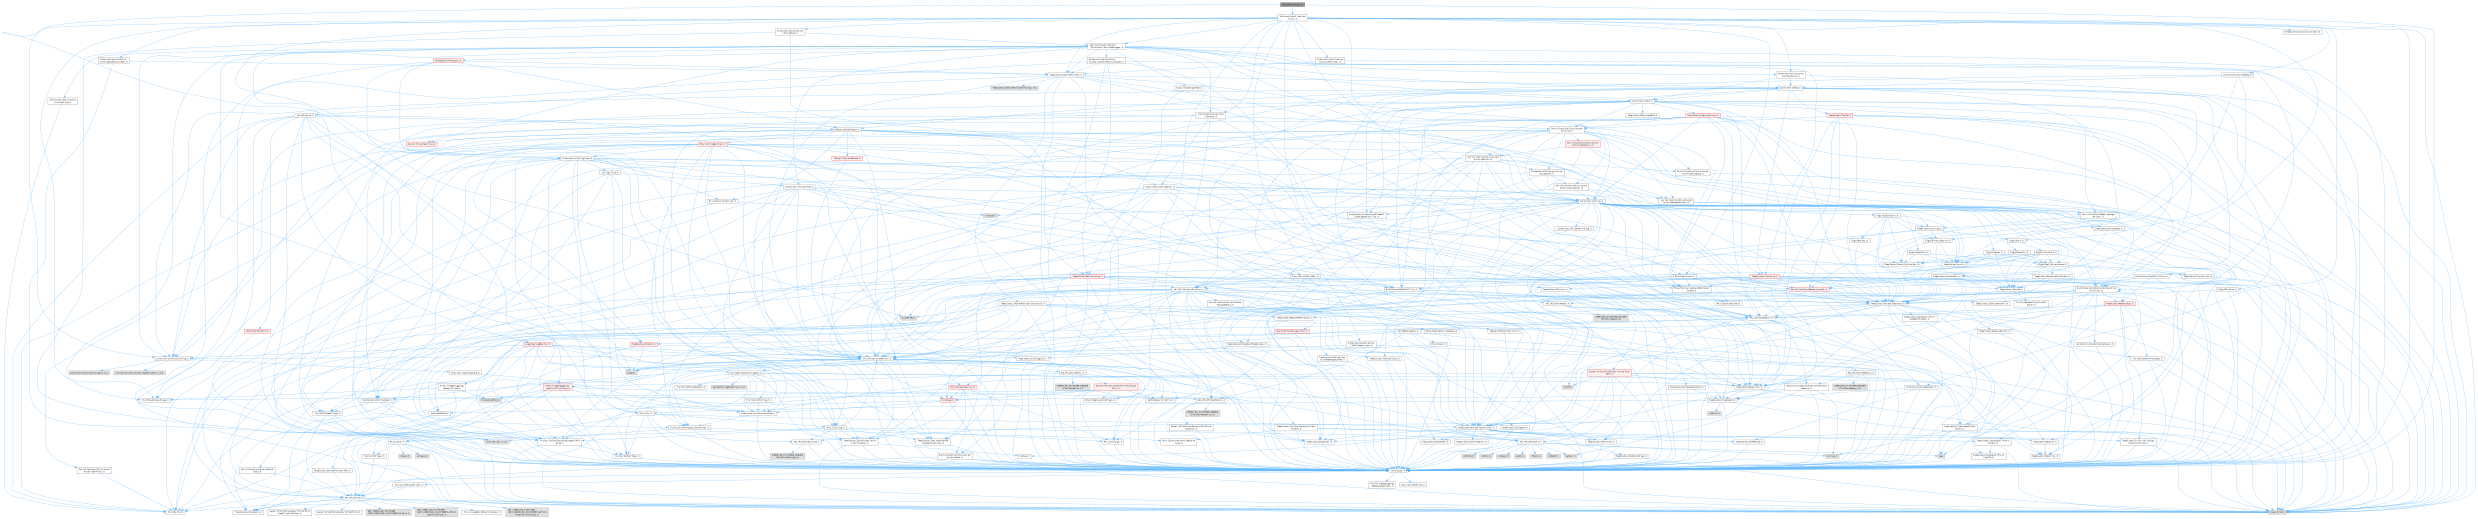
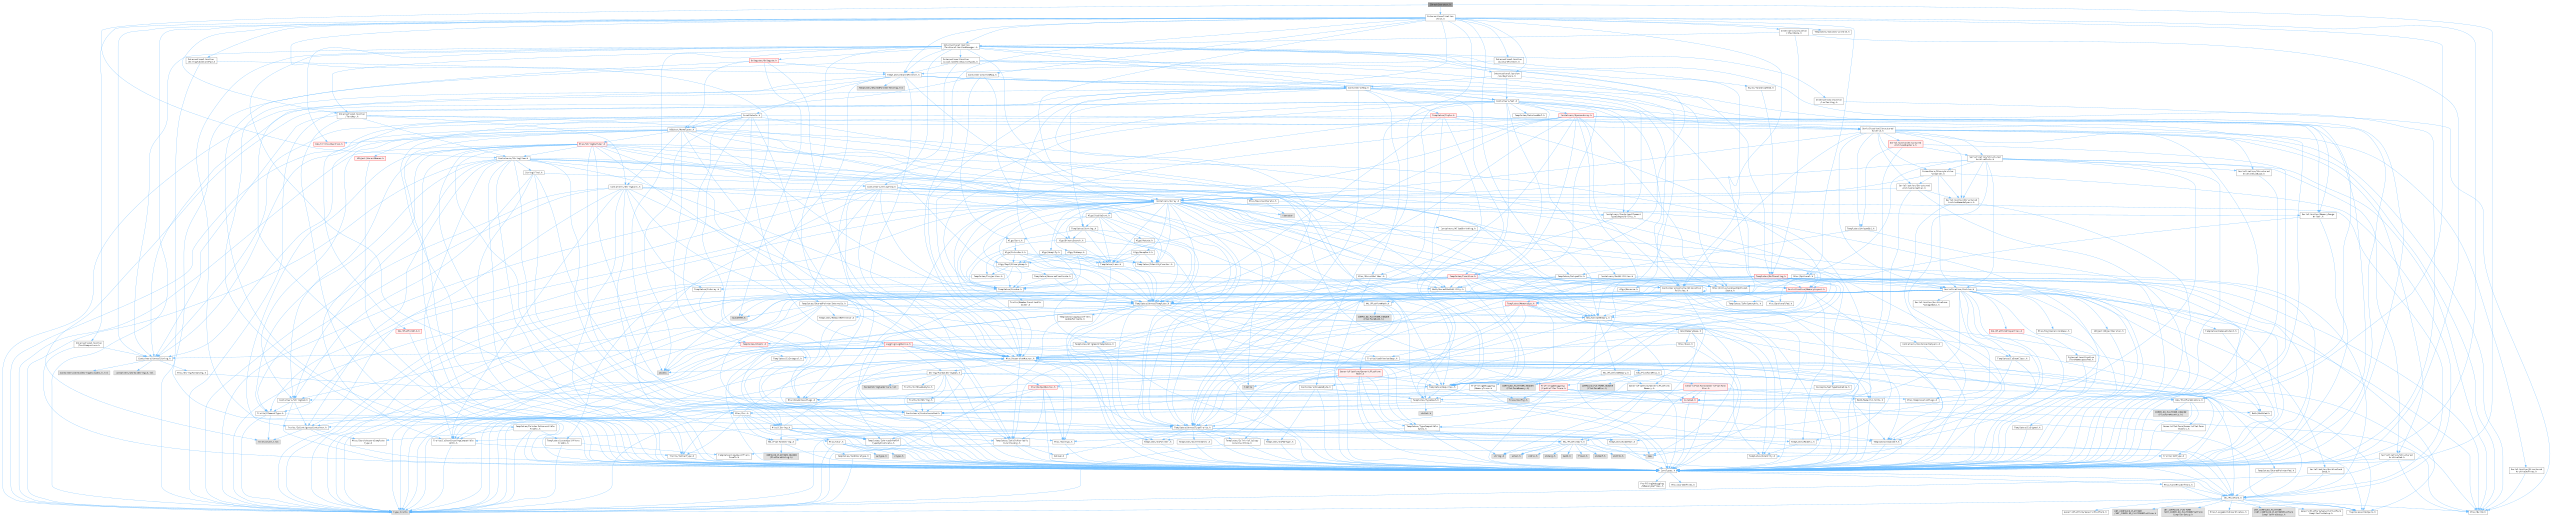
none -> (520, 312)
none -> (1659, 448)
